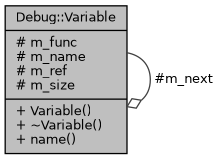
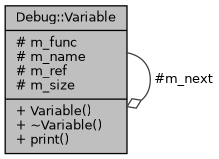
(46, 140) -> (43, 140)
